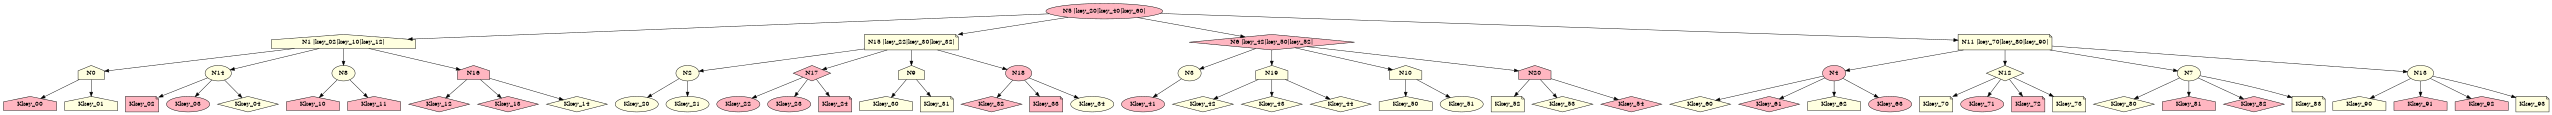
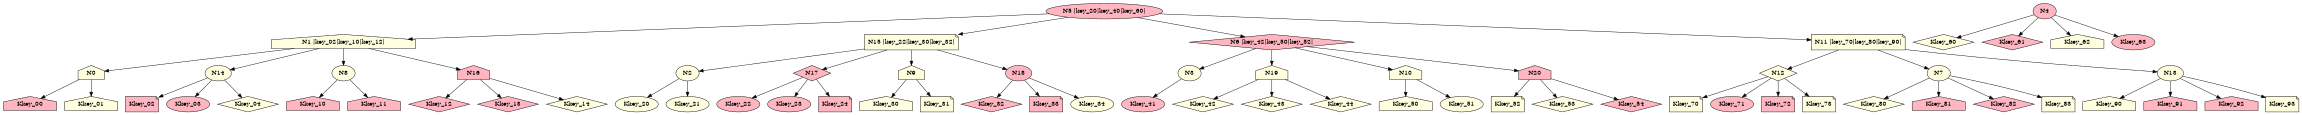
(1907, 60) -> none
